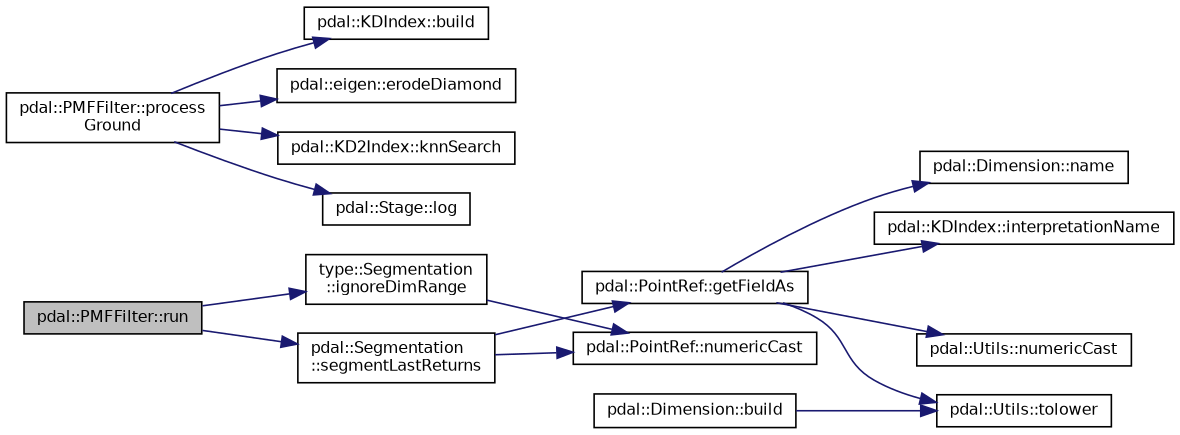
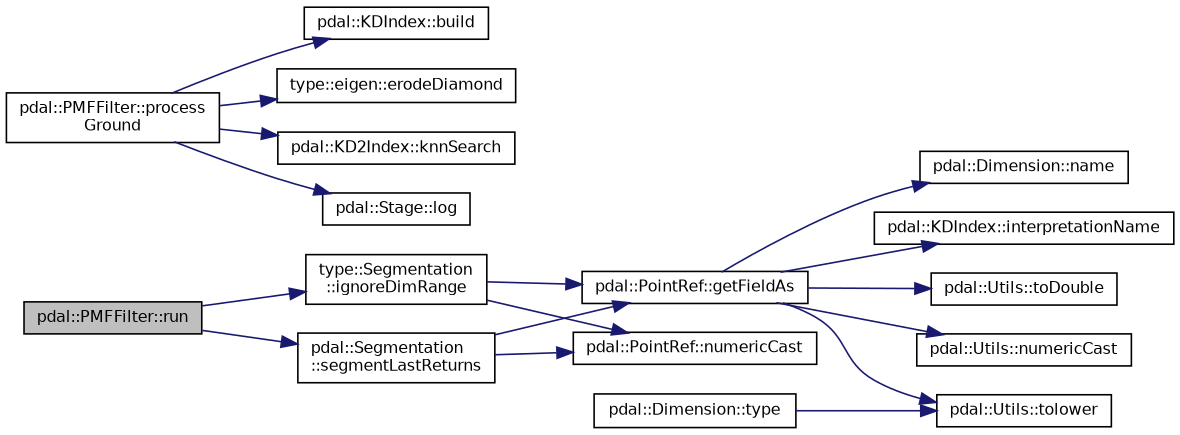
(396, 86) -> (396, 86)
none -> (526, 283)
none -> (1024, 289)
(695, 411) -> (695, 411)
